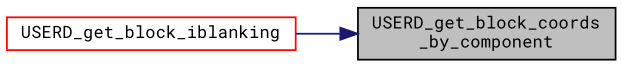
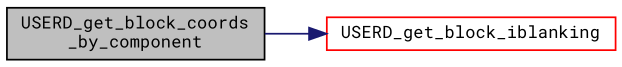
(318, 34) -> (287, 34)
